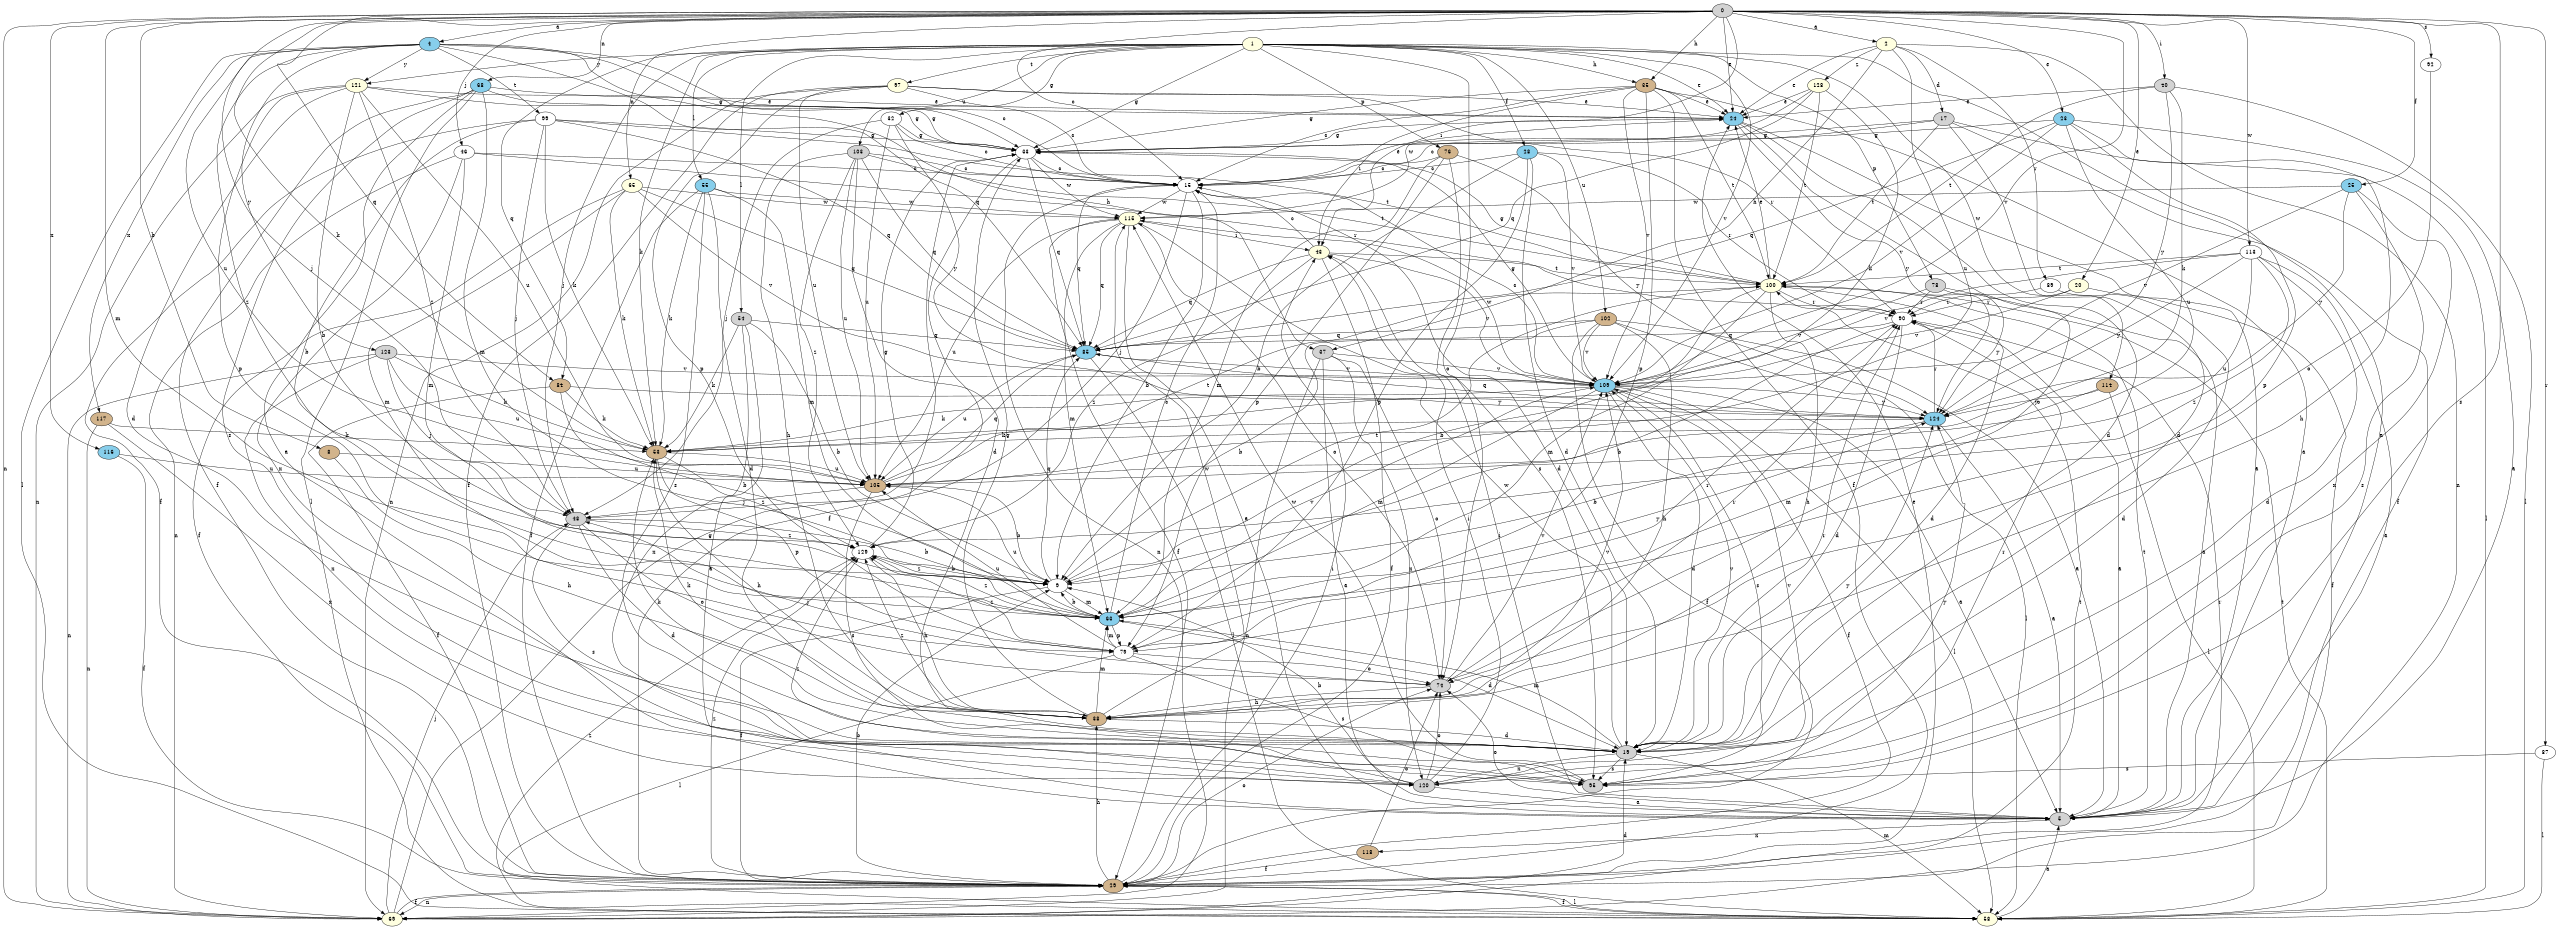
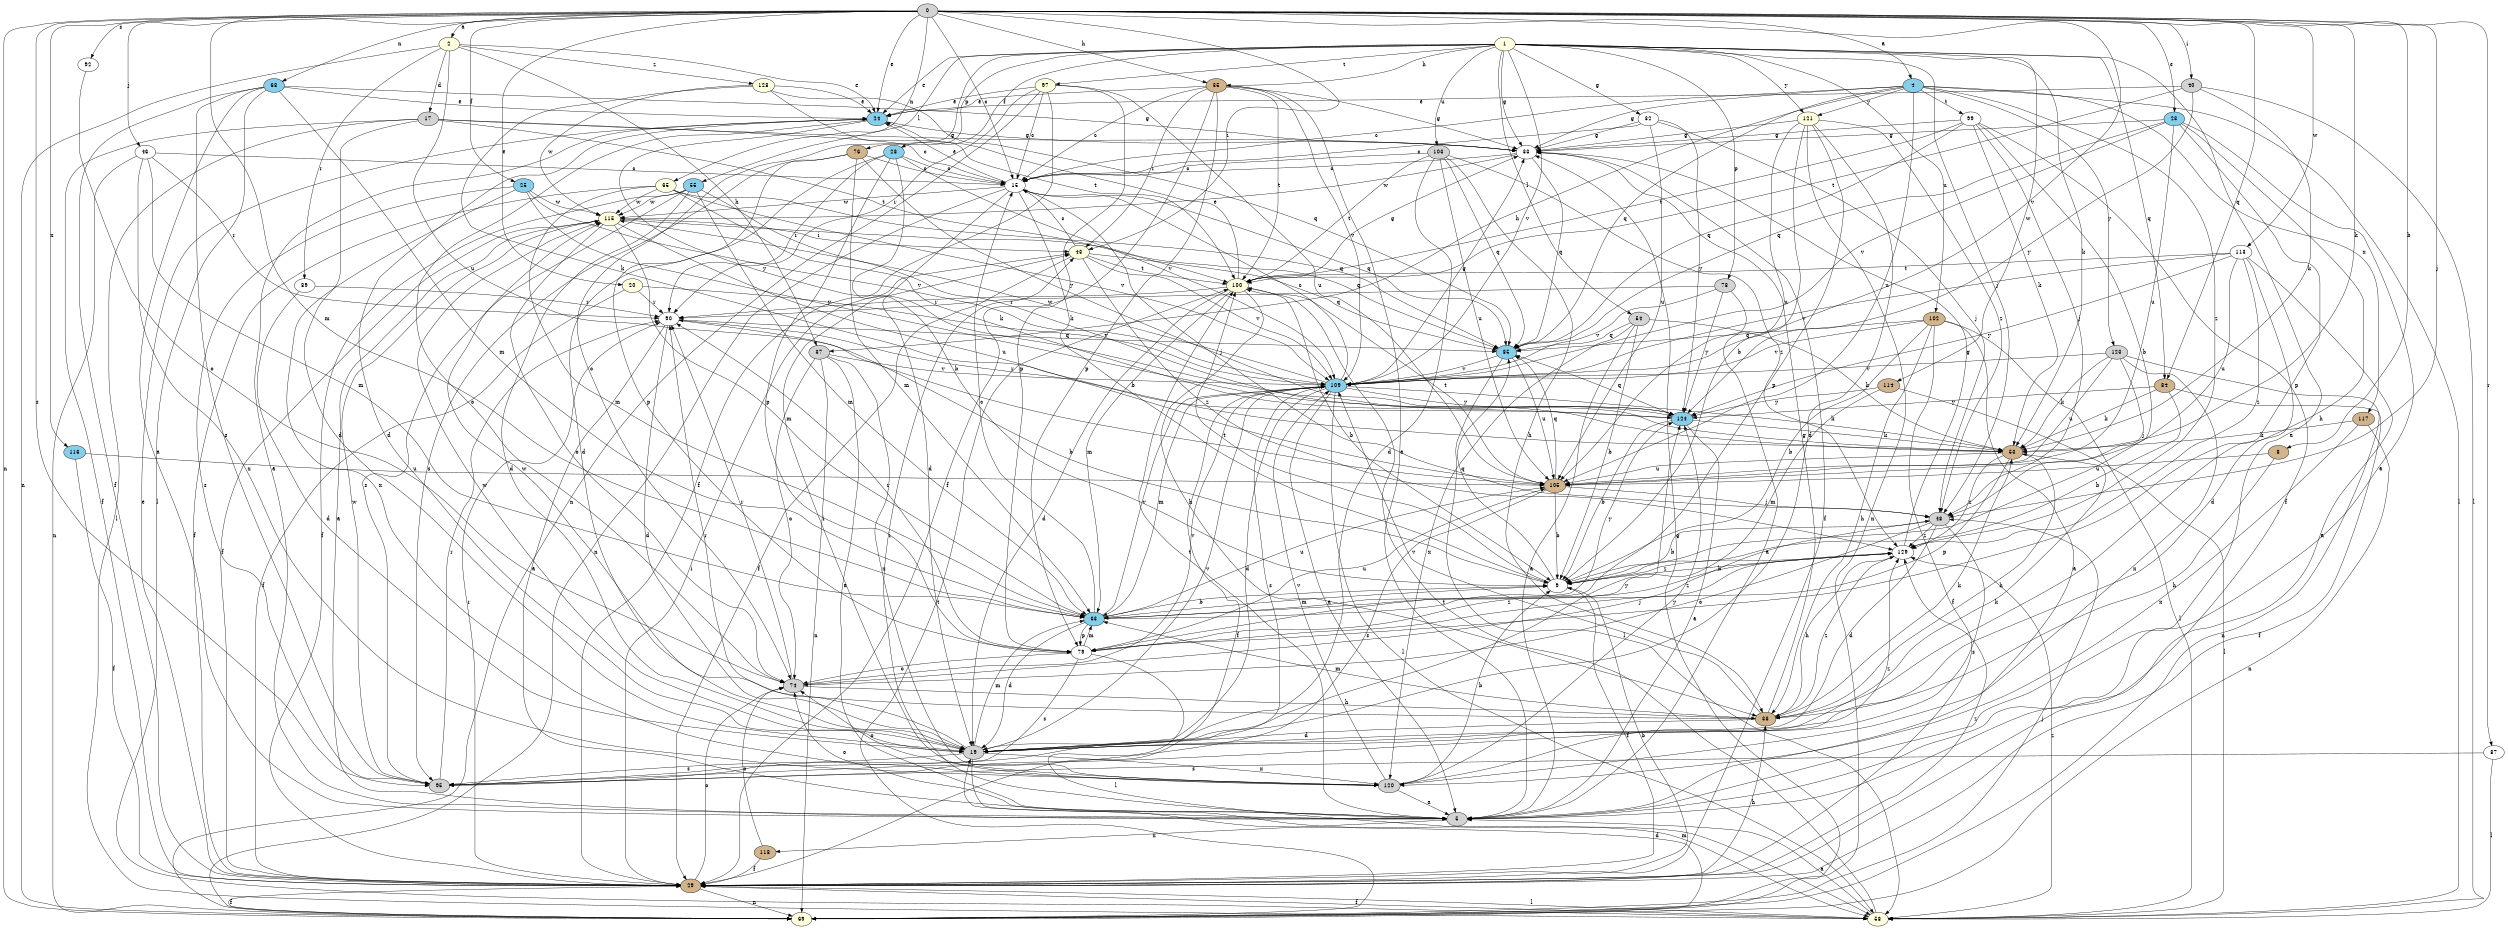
(1043, 111) -> none
